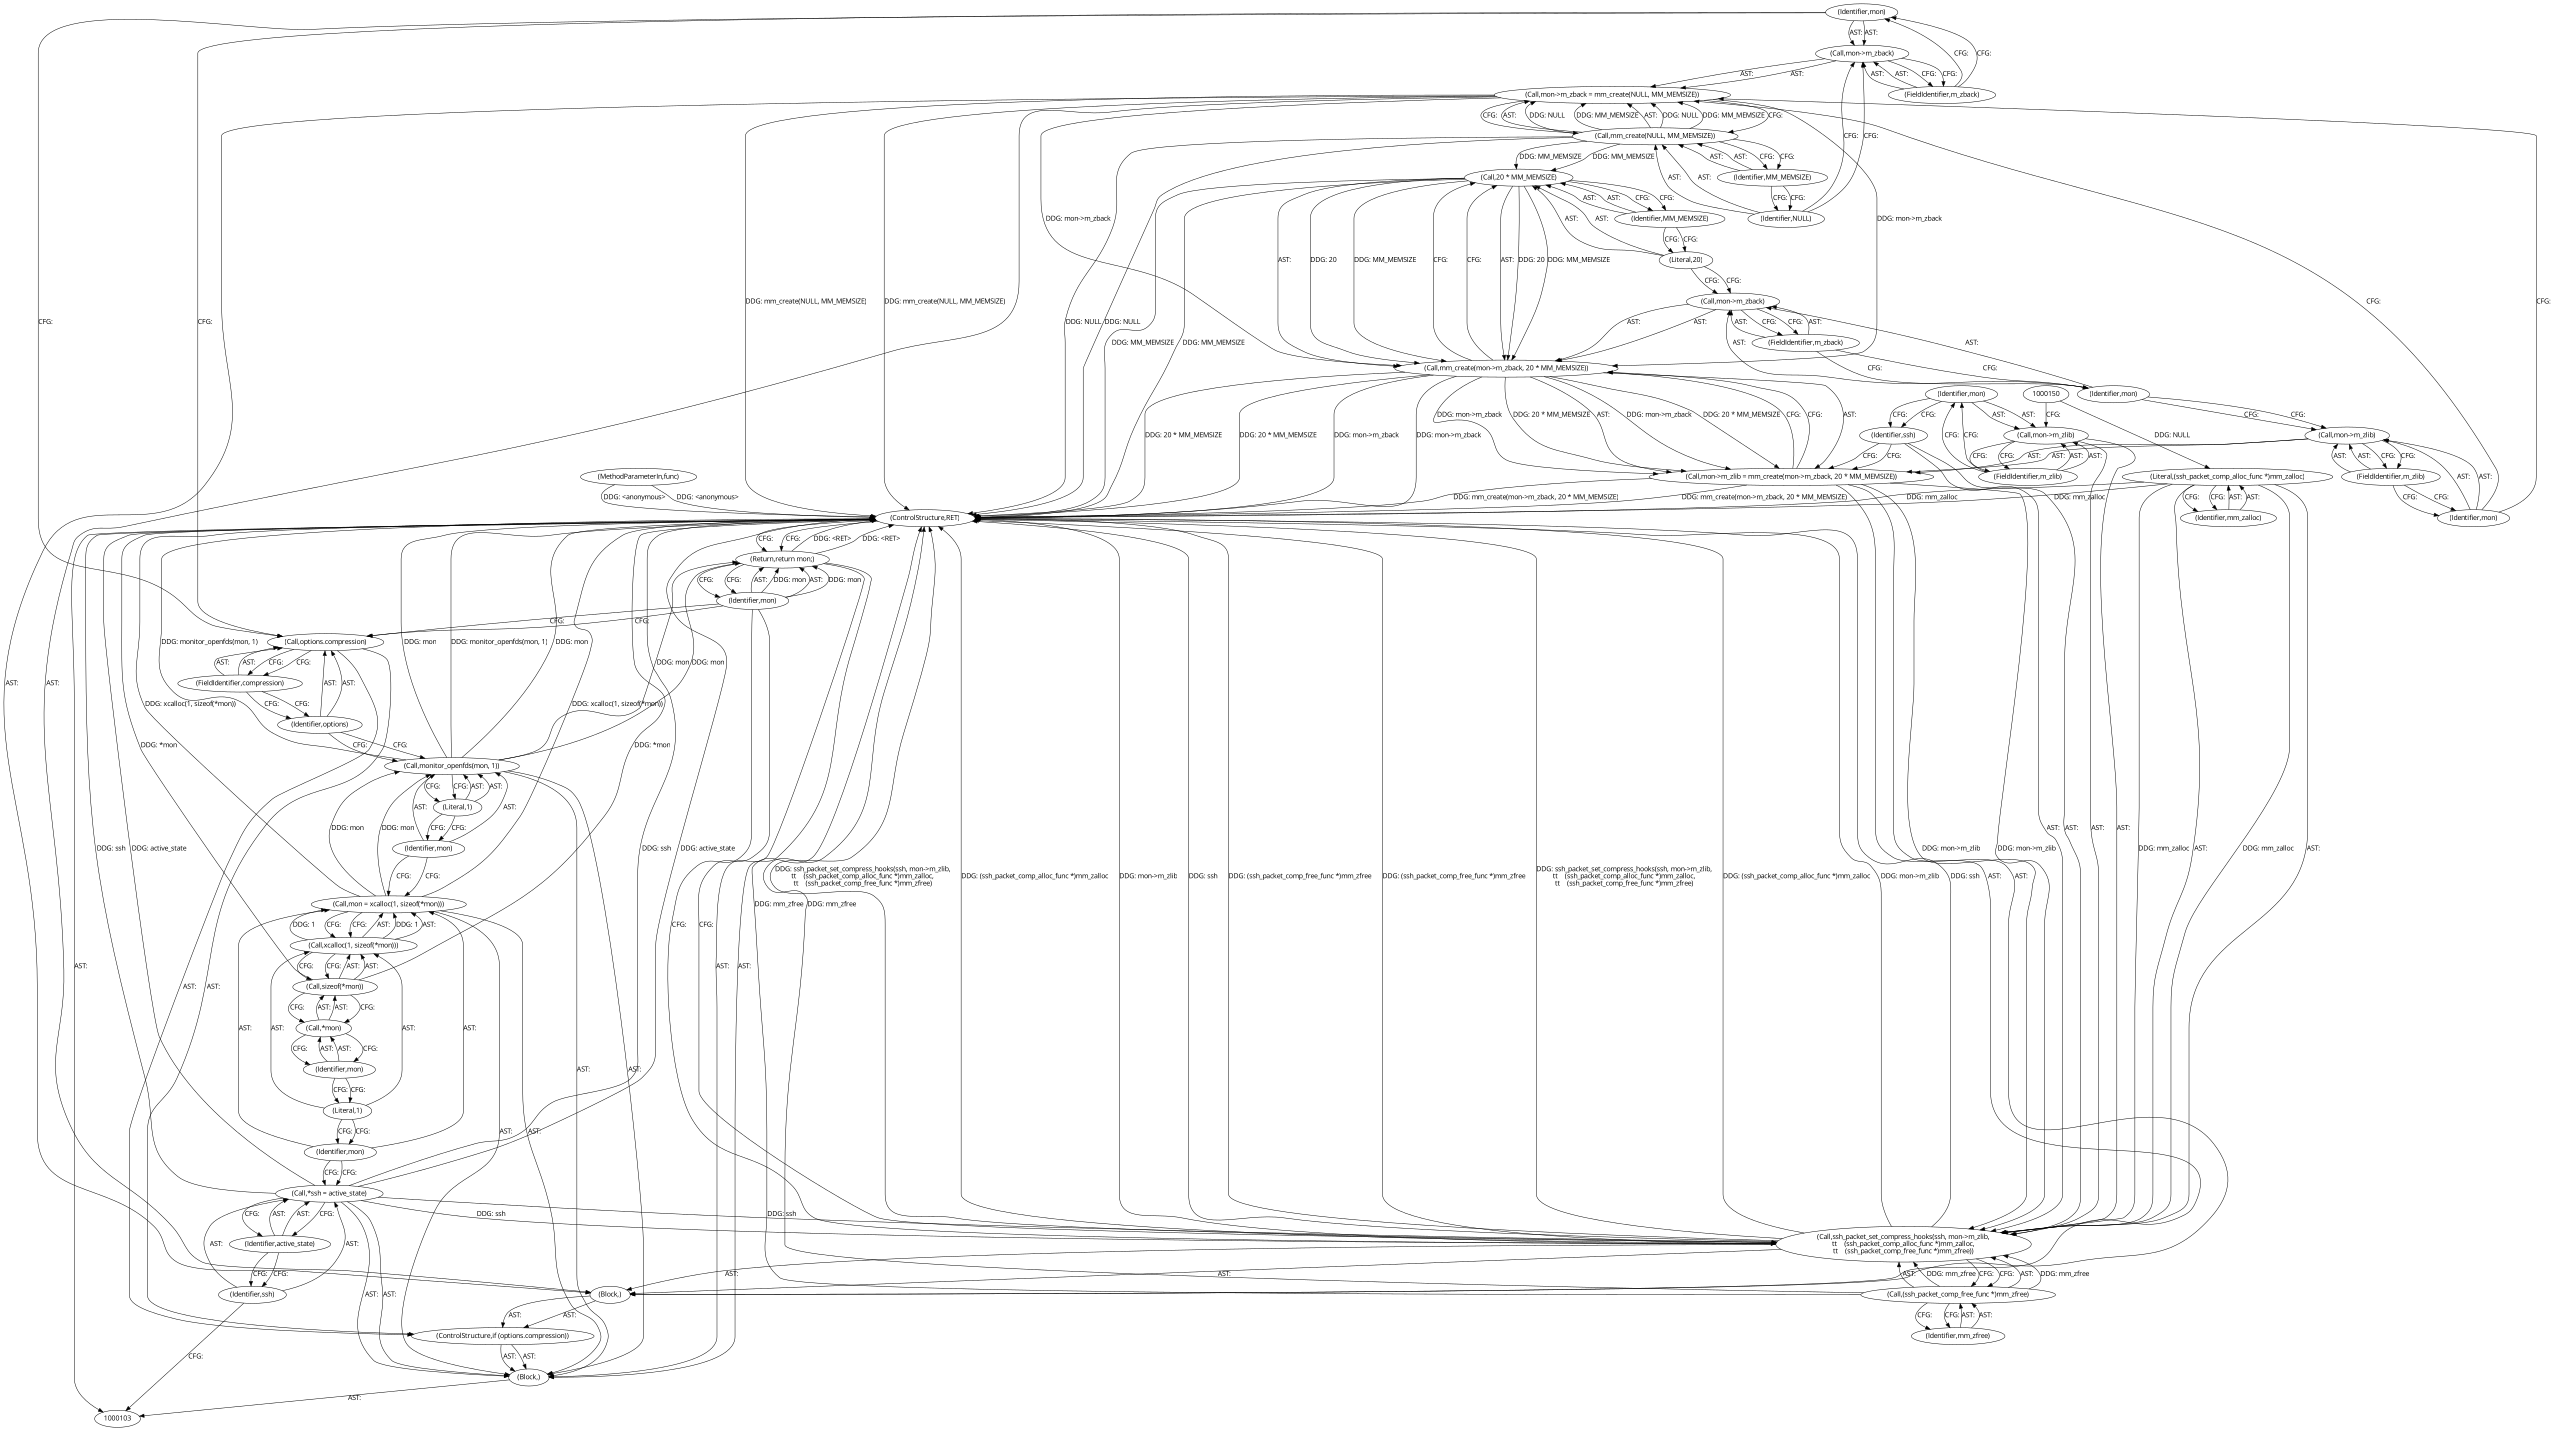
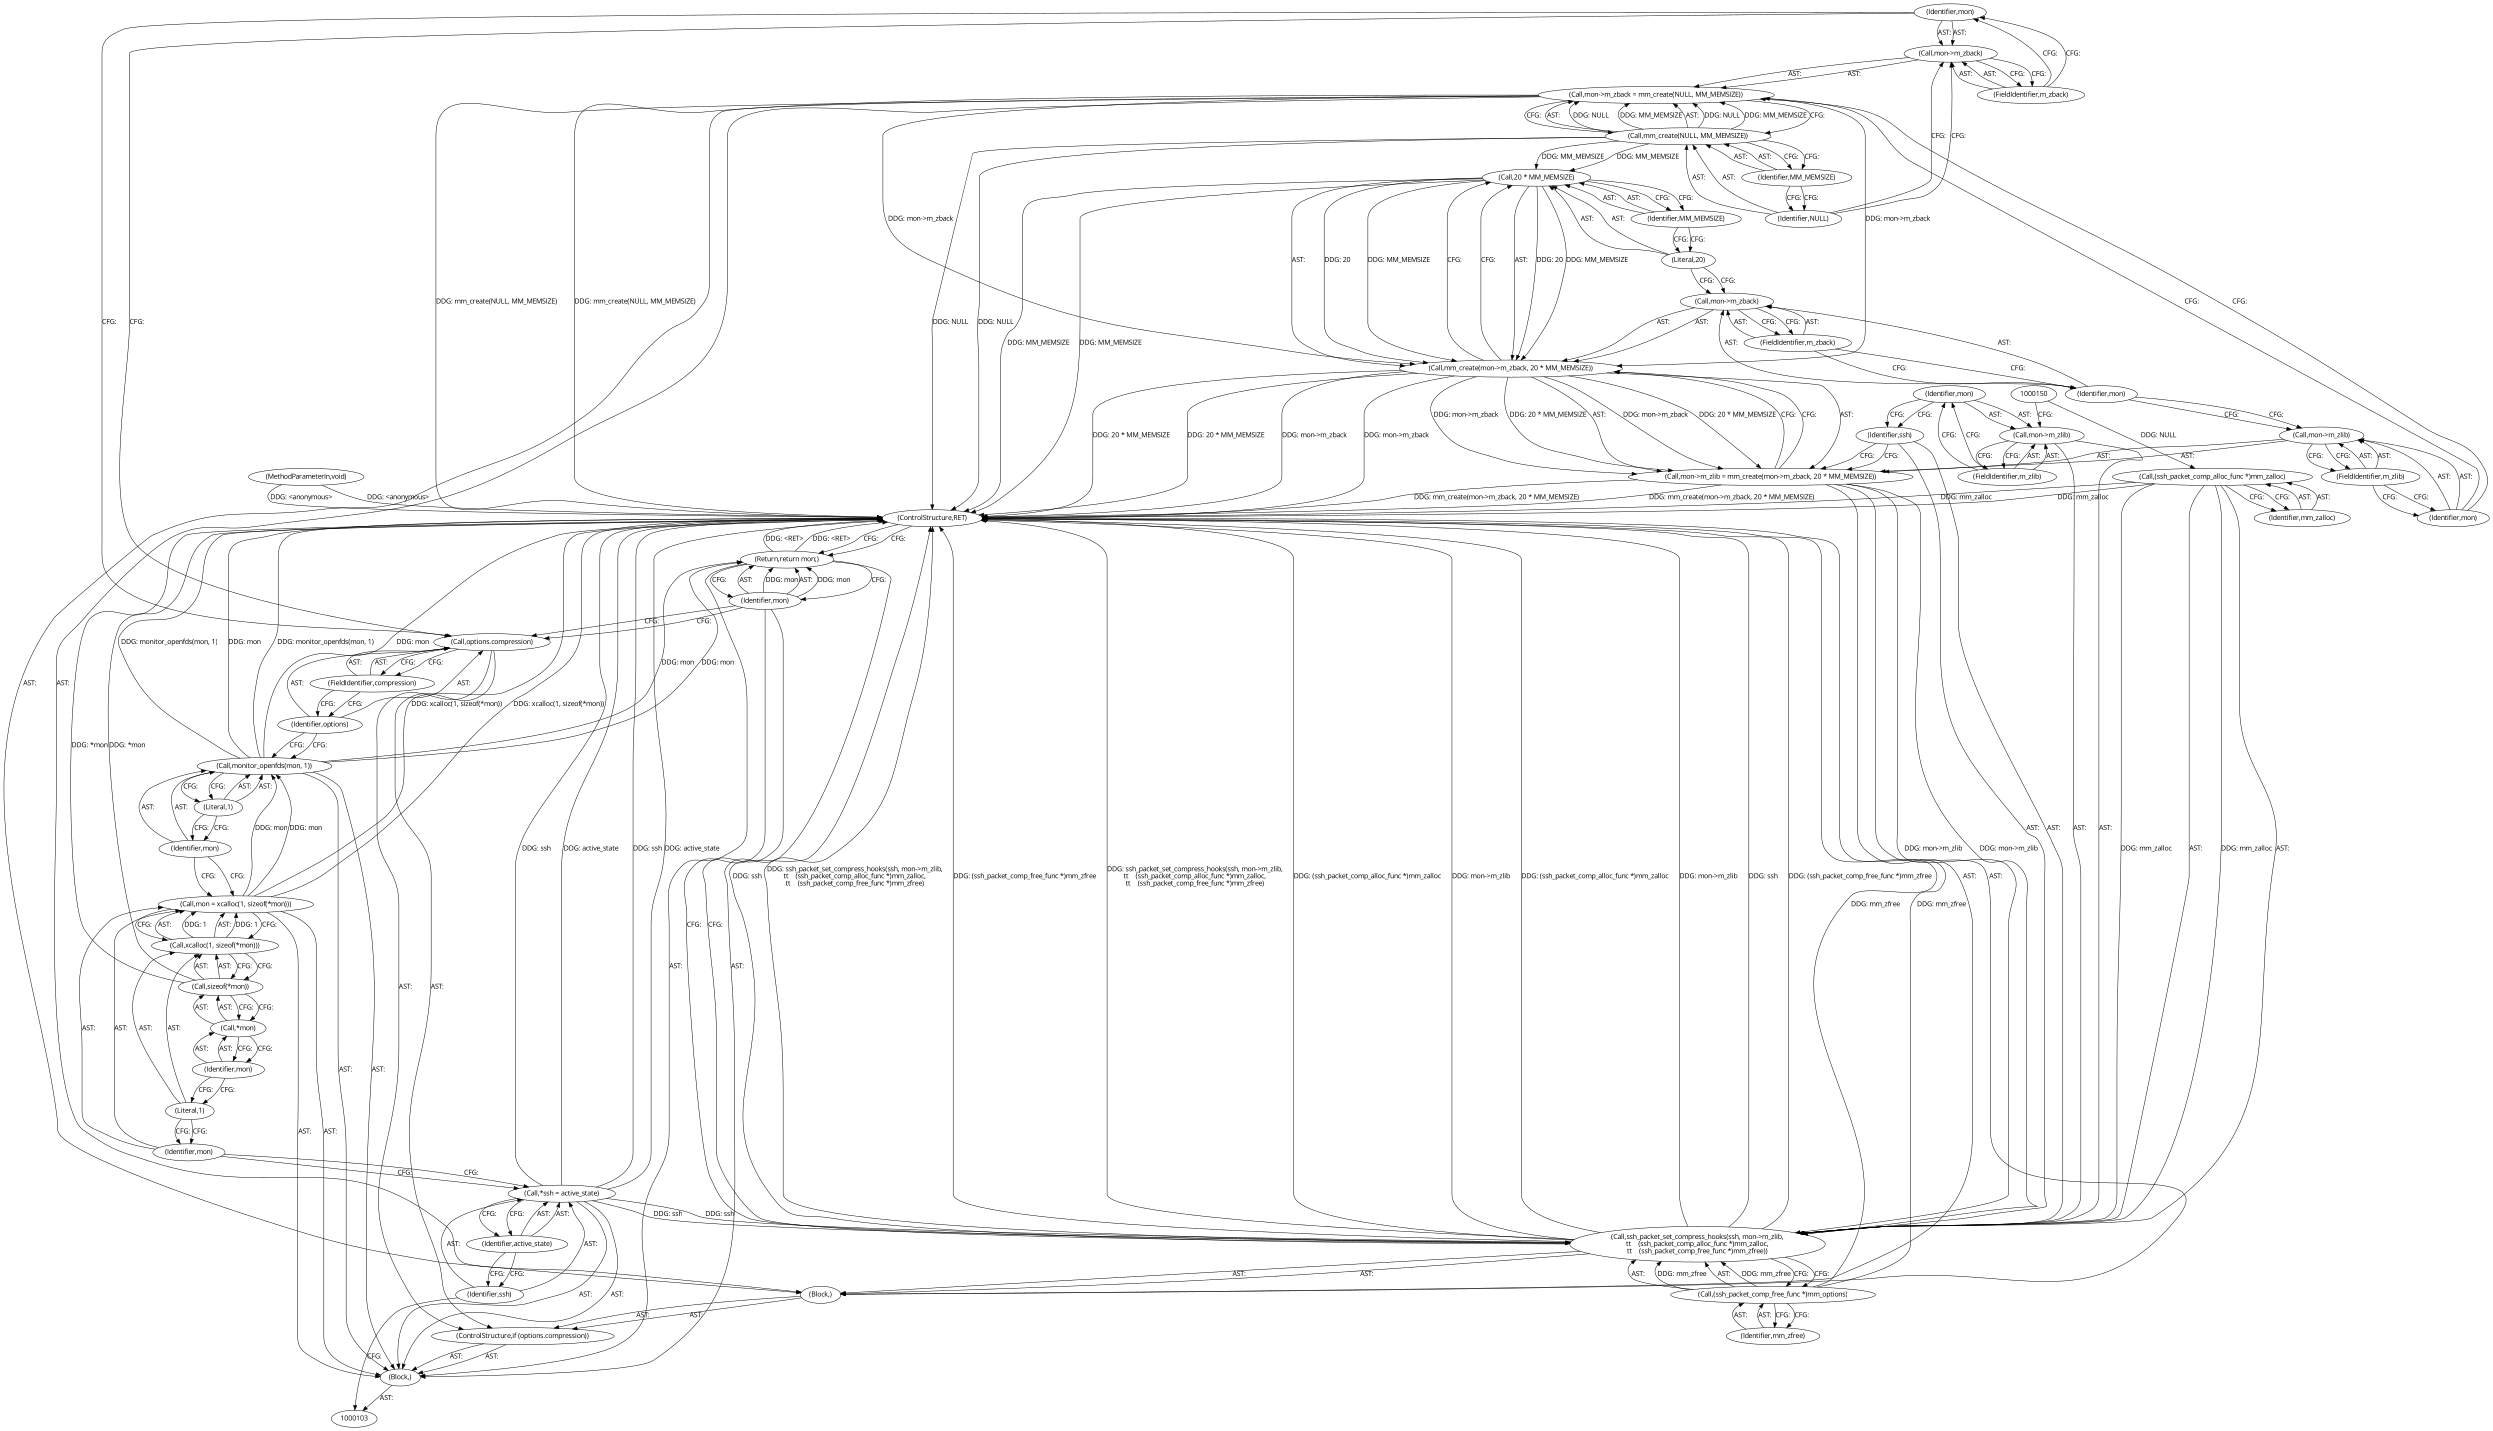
(639, 477) -> (306, 477)
(2228, 477) -> (2212, 477)
(72, 582) -> none
(1958, 1295) -> (1773, 1295)
